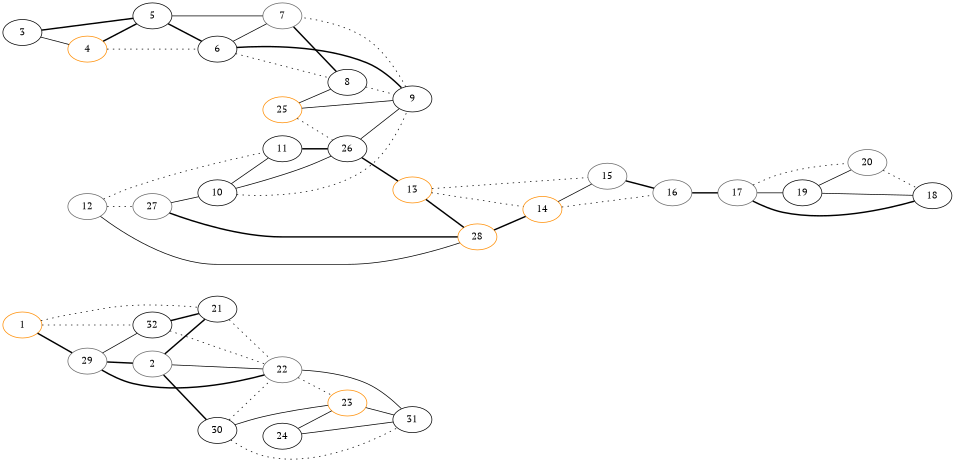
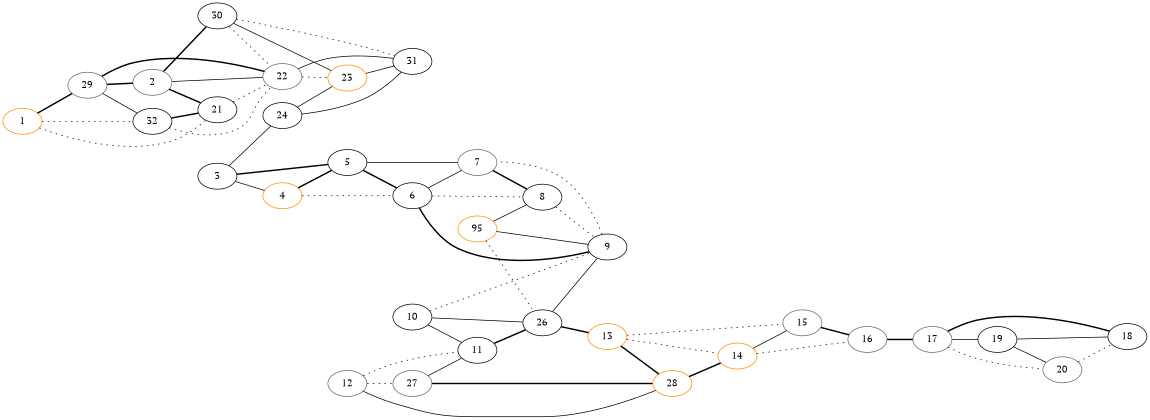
(282, 110) -> (477, 229)
none -> (250, 146)
(185, 200) -> (445, 367)
